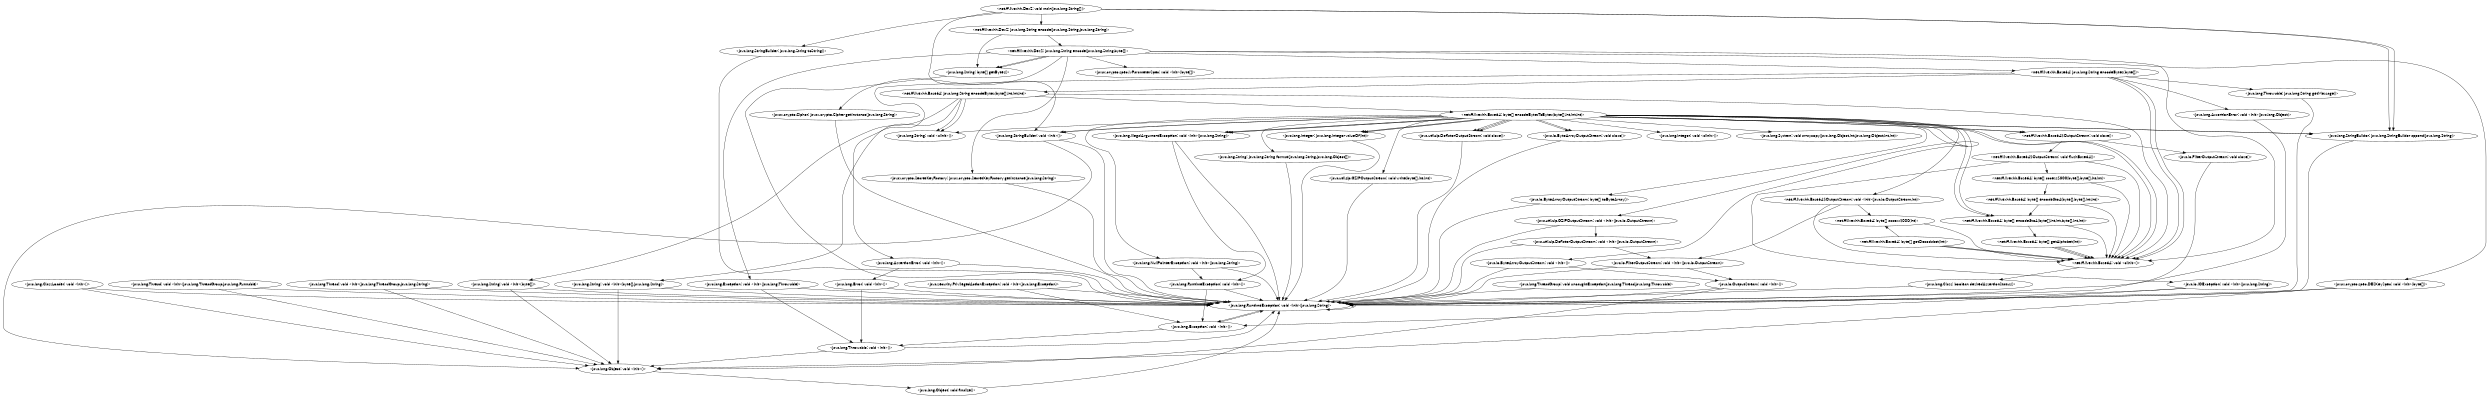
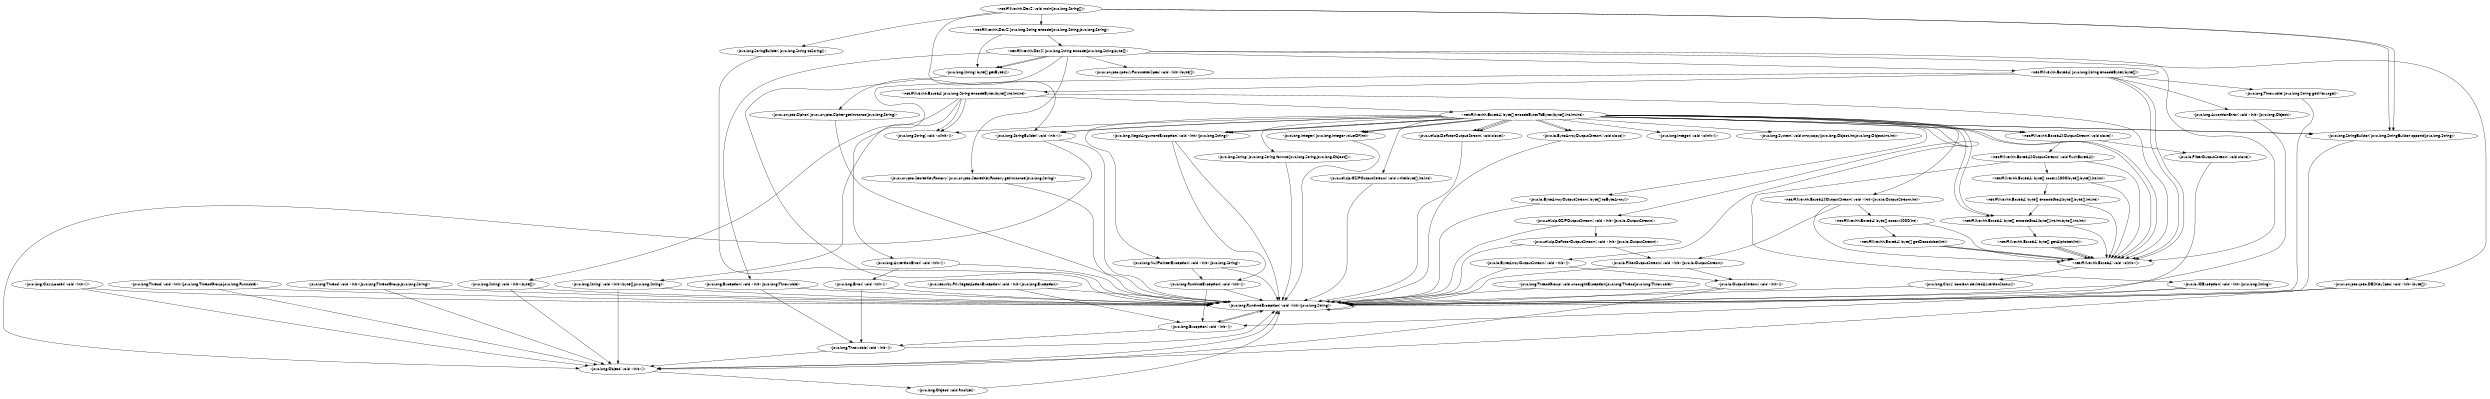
(1893, 232) -> (1887, 231)
none -> (1019, 358)
